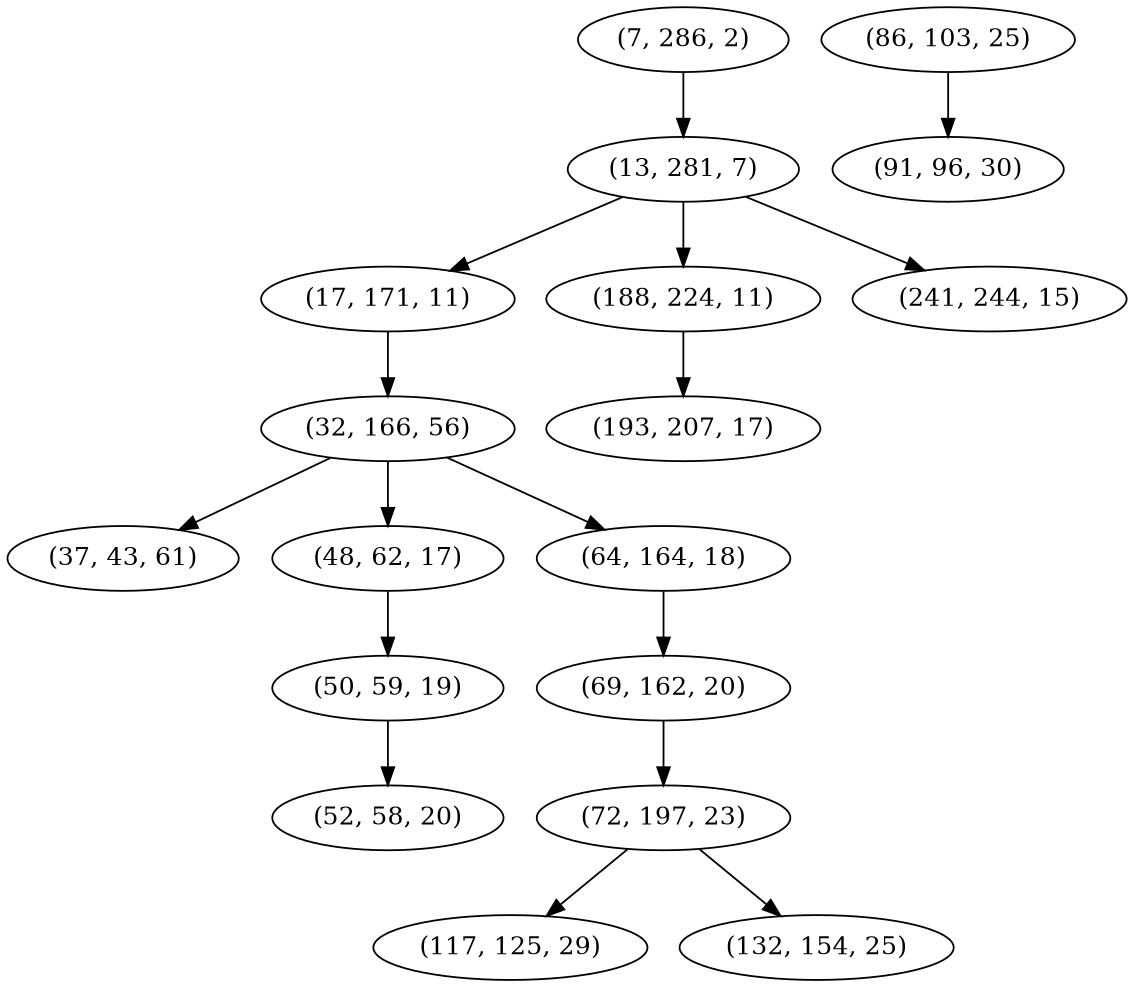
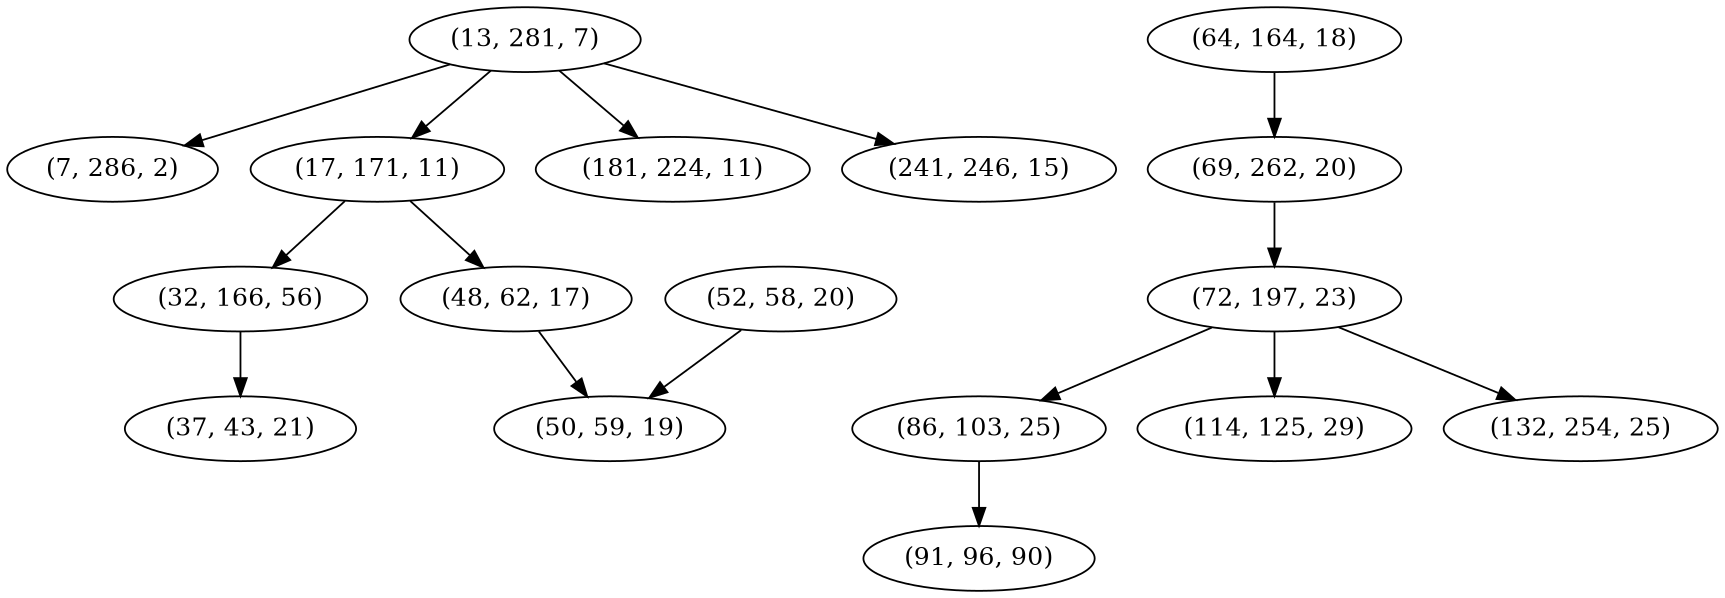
(683, 96) -> (326, 102)
(948, 169) -> (979, 558)
(683, 299) -> (673, 169)
(990, 299) -> (979, 169)
none -> (1135, 360)
(683, 429) -> none
(388, 485) -> (440, 228)
(518, 490) -> none
(123, 558) -> (240, 429)
(664, 688) -> (1274, 169)
(388, 744) -> (703, 358)
(510, 948) -> (1274, 429)
(817, 948) -> (1581, 429)
